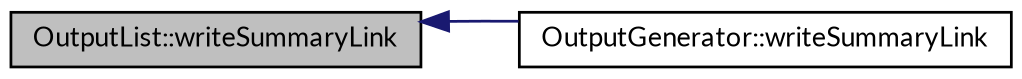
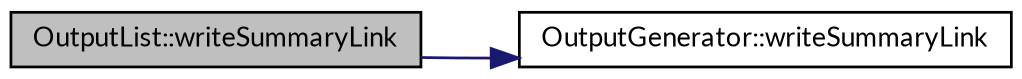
(484, 21) -> (456, 58)
